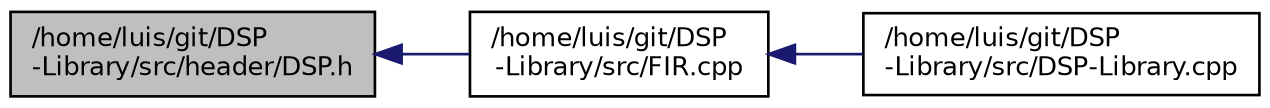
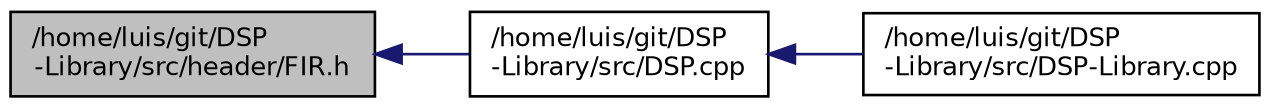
(193, 54) -> (193, 54)
(619, 54) -> (619, 54)
